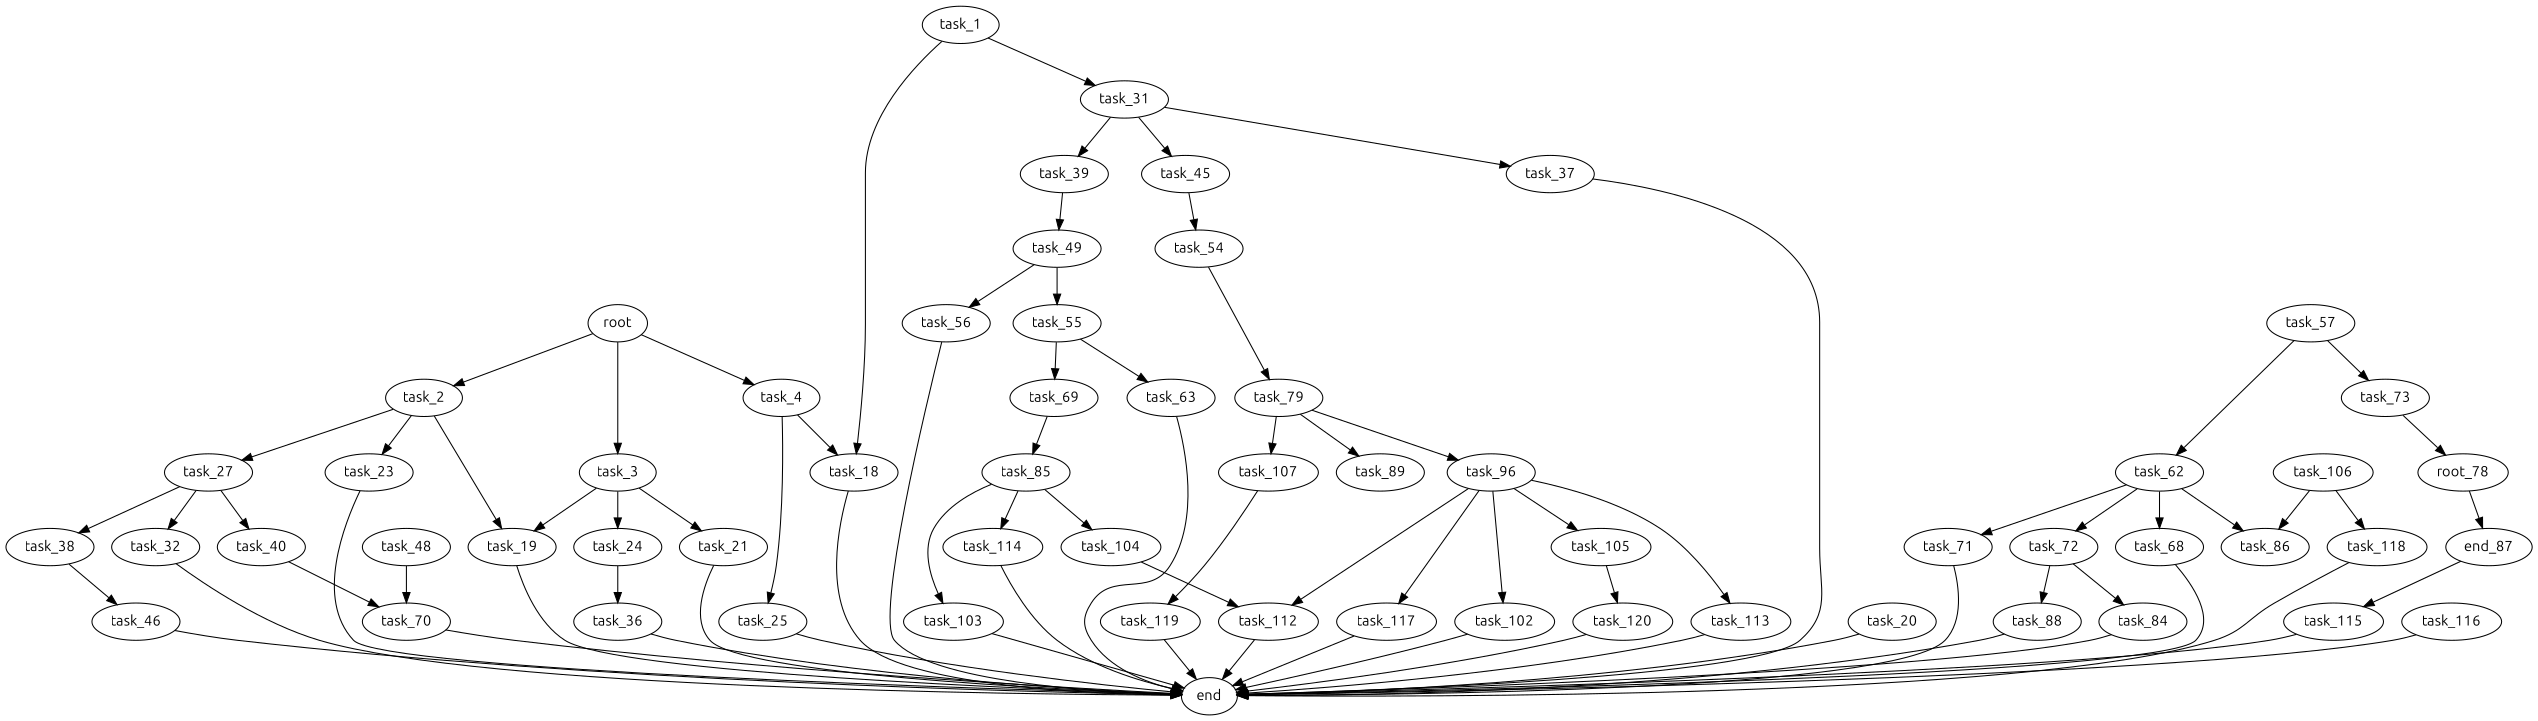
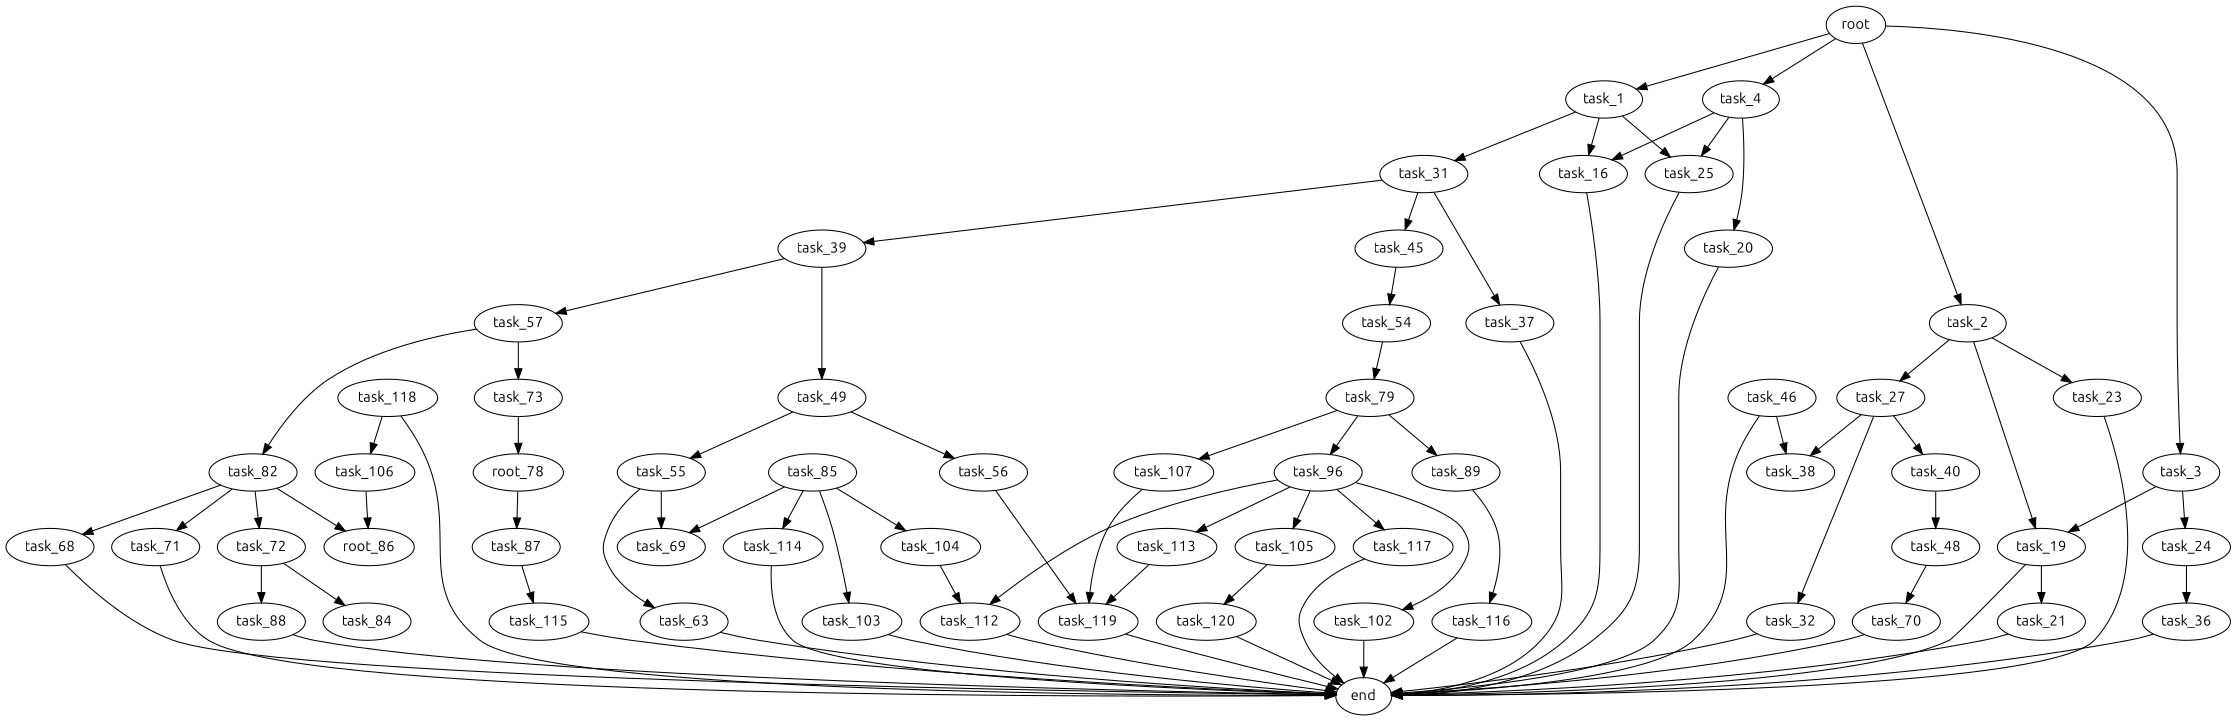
none -> (1738, 60)
none -> (1642, 133)
none -> (1744, 169)
none -> (675, 285)
(1042, 430) -> (742, 508)
(854, 472) -> (1583, 174)
(2159, 472) -> (253, 472)
(2347, 506) -> (378, 430)
(666, 507) -> (2041, 579)
none -> (1499, 538)
(2265, 547) -> (369, 547)
(2489, 547) -> (516, 547)
(89, 581) -> (1780, 430)
(327, 581) -> (1936, 505)
(892, 631) -> (1033, 543)
(1477, 672) -> (1131, 581)
(1681, 677) -> none
